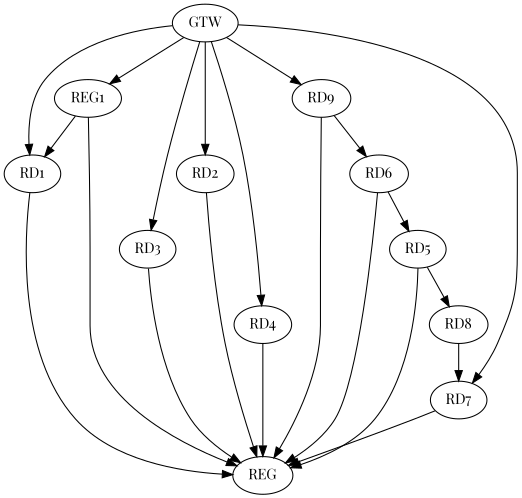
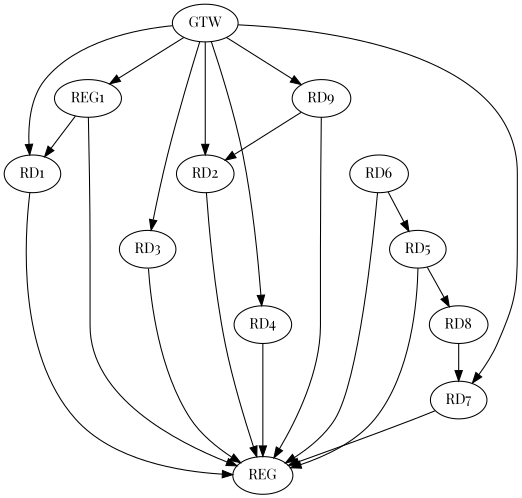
(347, 132) -> (268, 133)
